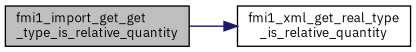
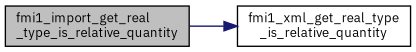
(97, 26) -> (97, 26)
